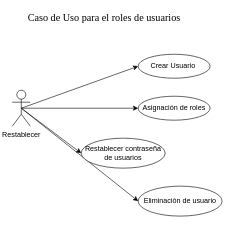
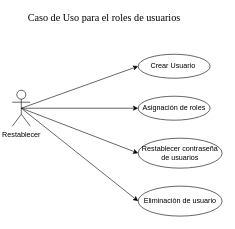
(123, 153) -> (180, 153)
